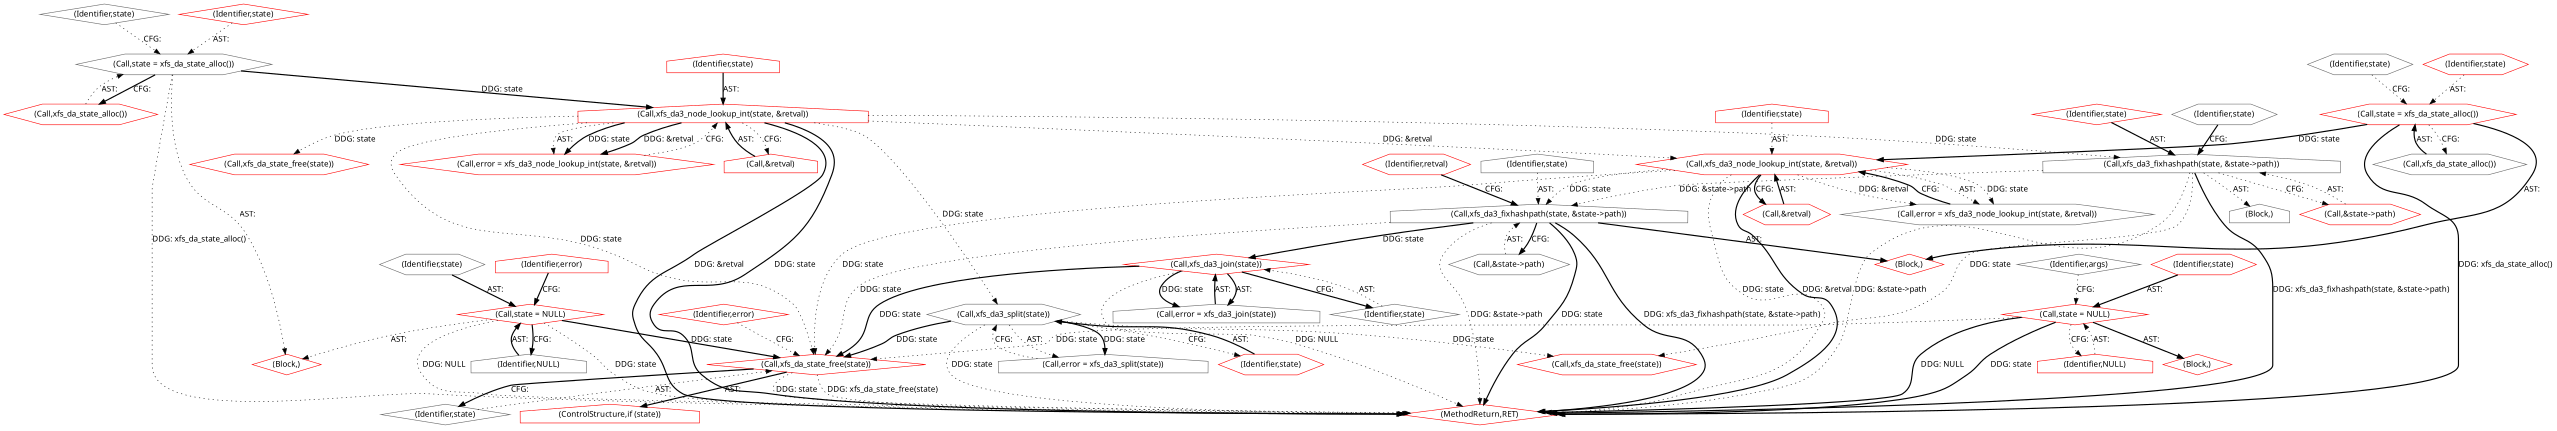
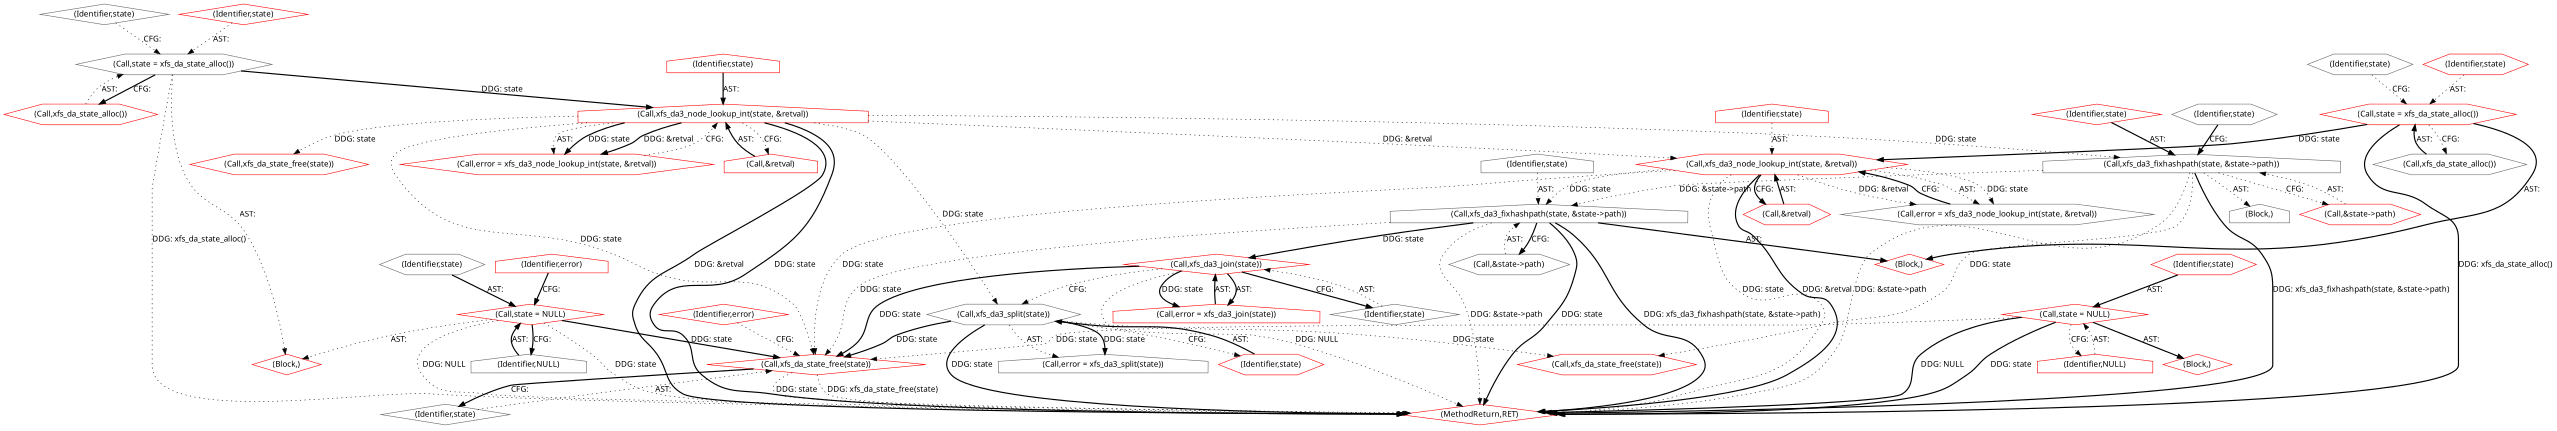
(1417, 164) -> none
(2079, 264) -> none
(1216, 315) -> (1216, 315)
(1008, 352) -> (1093, 279)
(1126, 405) -> (1126, 405)
(610, 415) -> none
